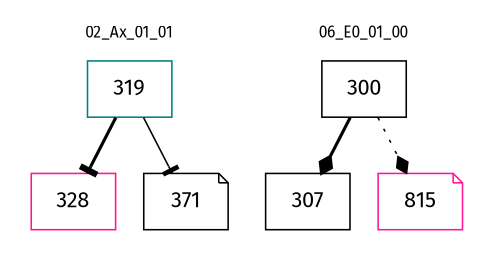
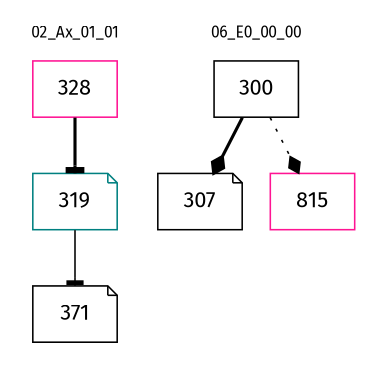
(364, 34) -> (256, 34)
(130, 89) -> (75, 202)
(103, 142) -> (75, 142)
(308, 202) -> (200, 202)
(420, 202) -> (312, 202)
